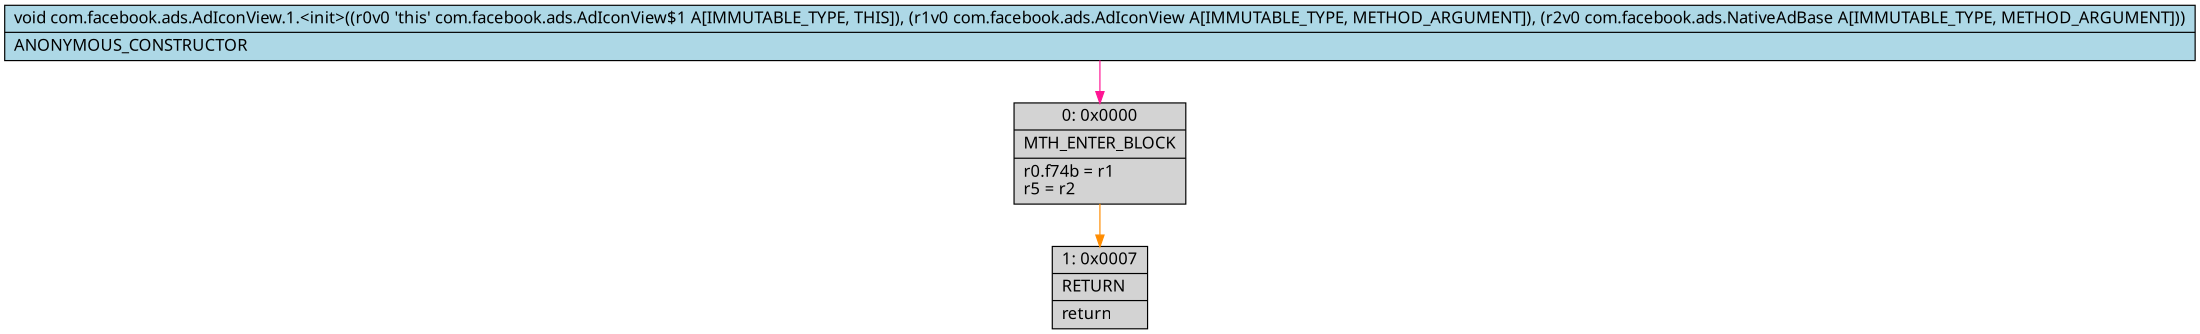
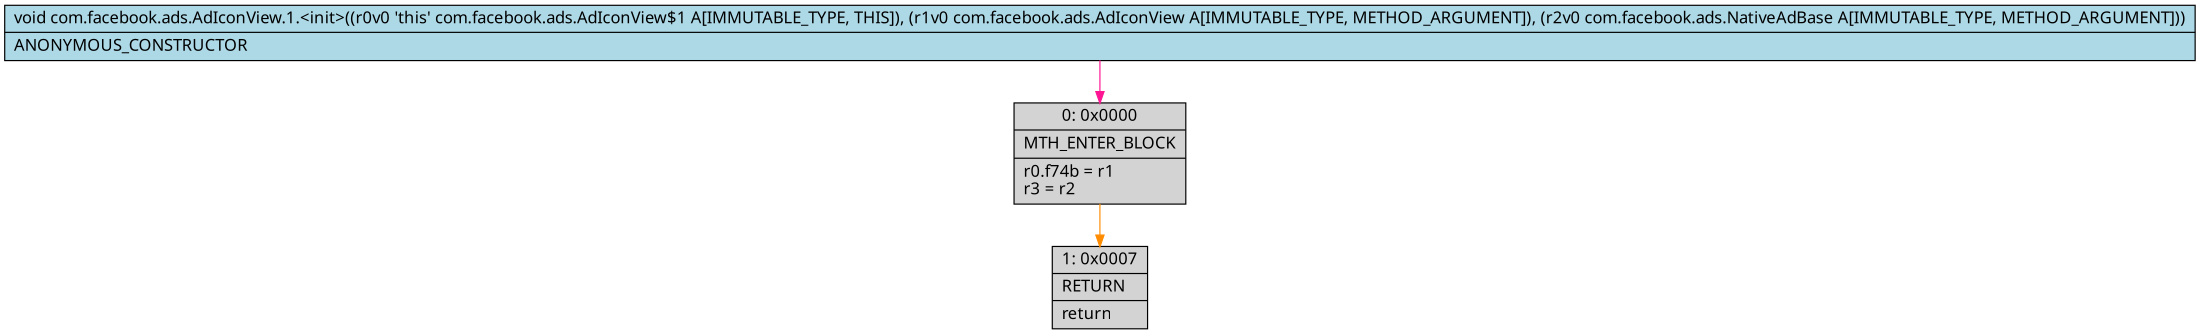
(1050, 189) -> (1050, 189)
